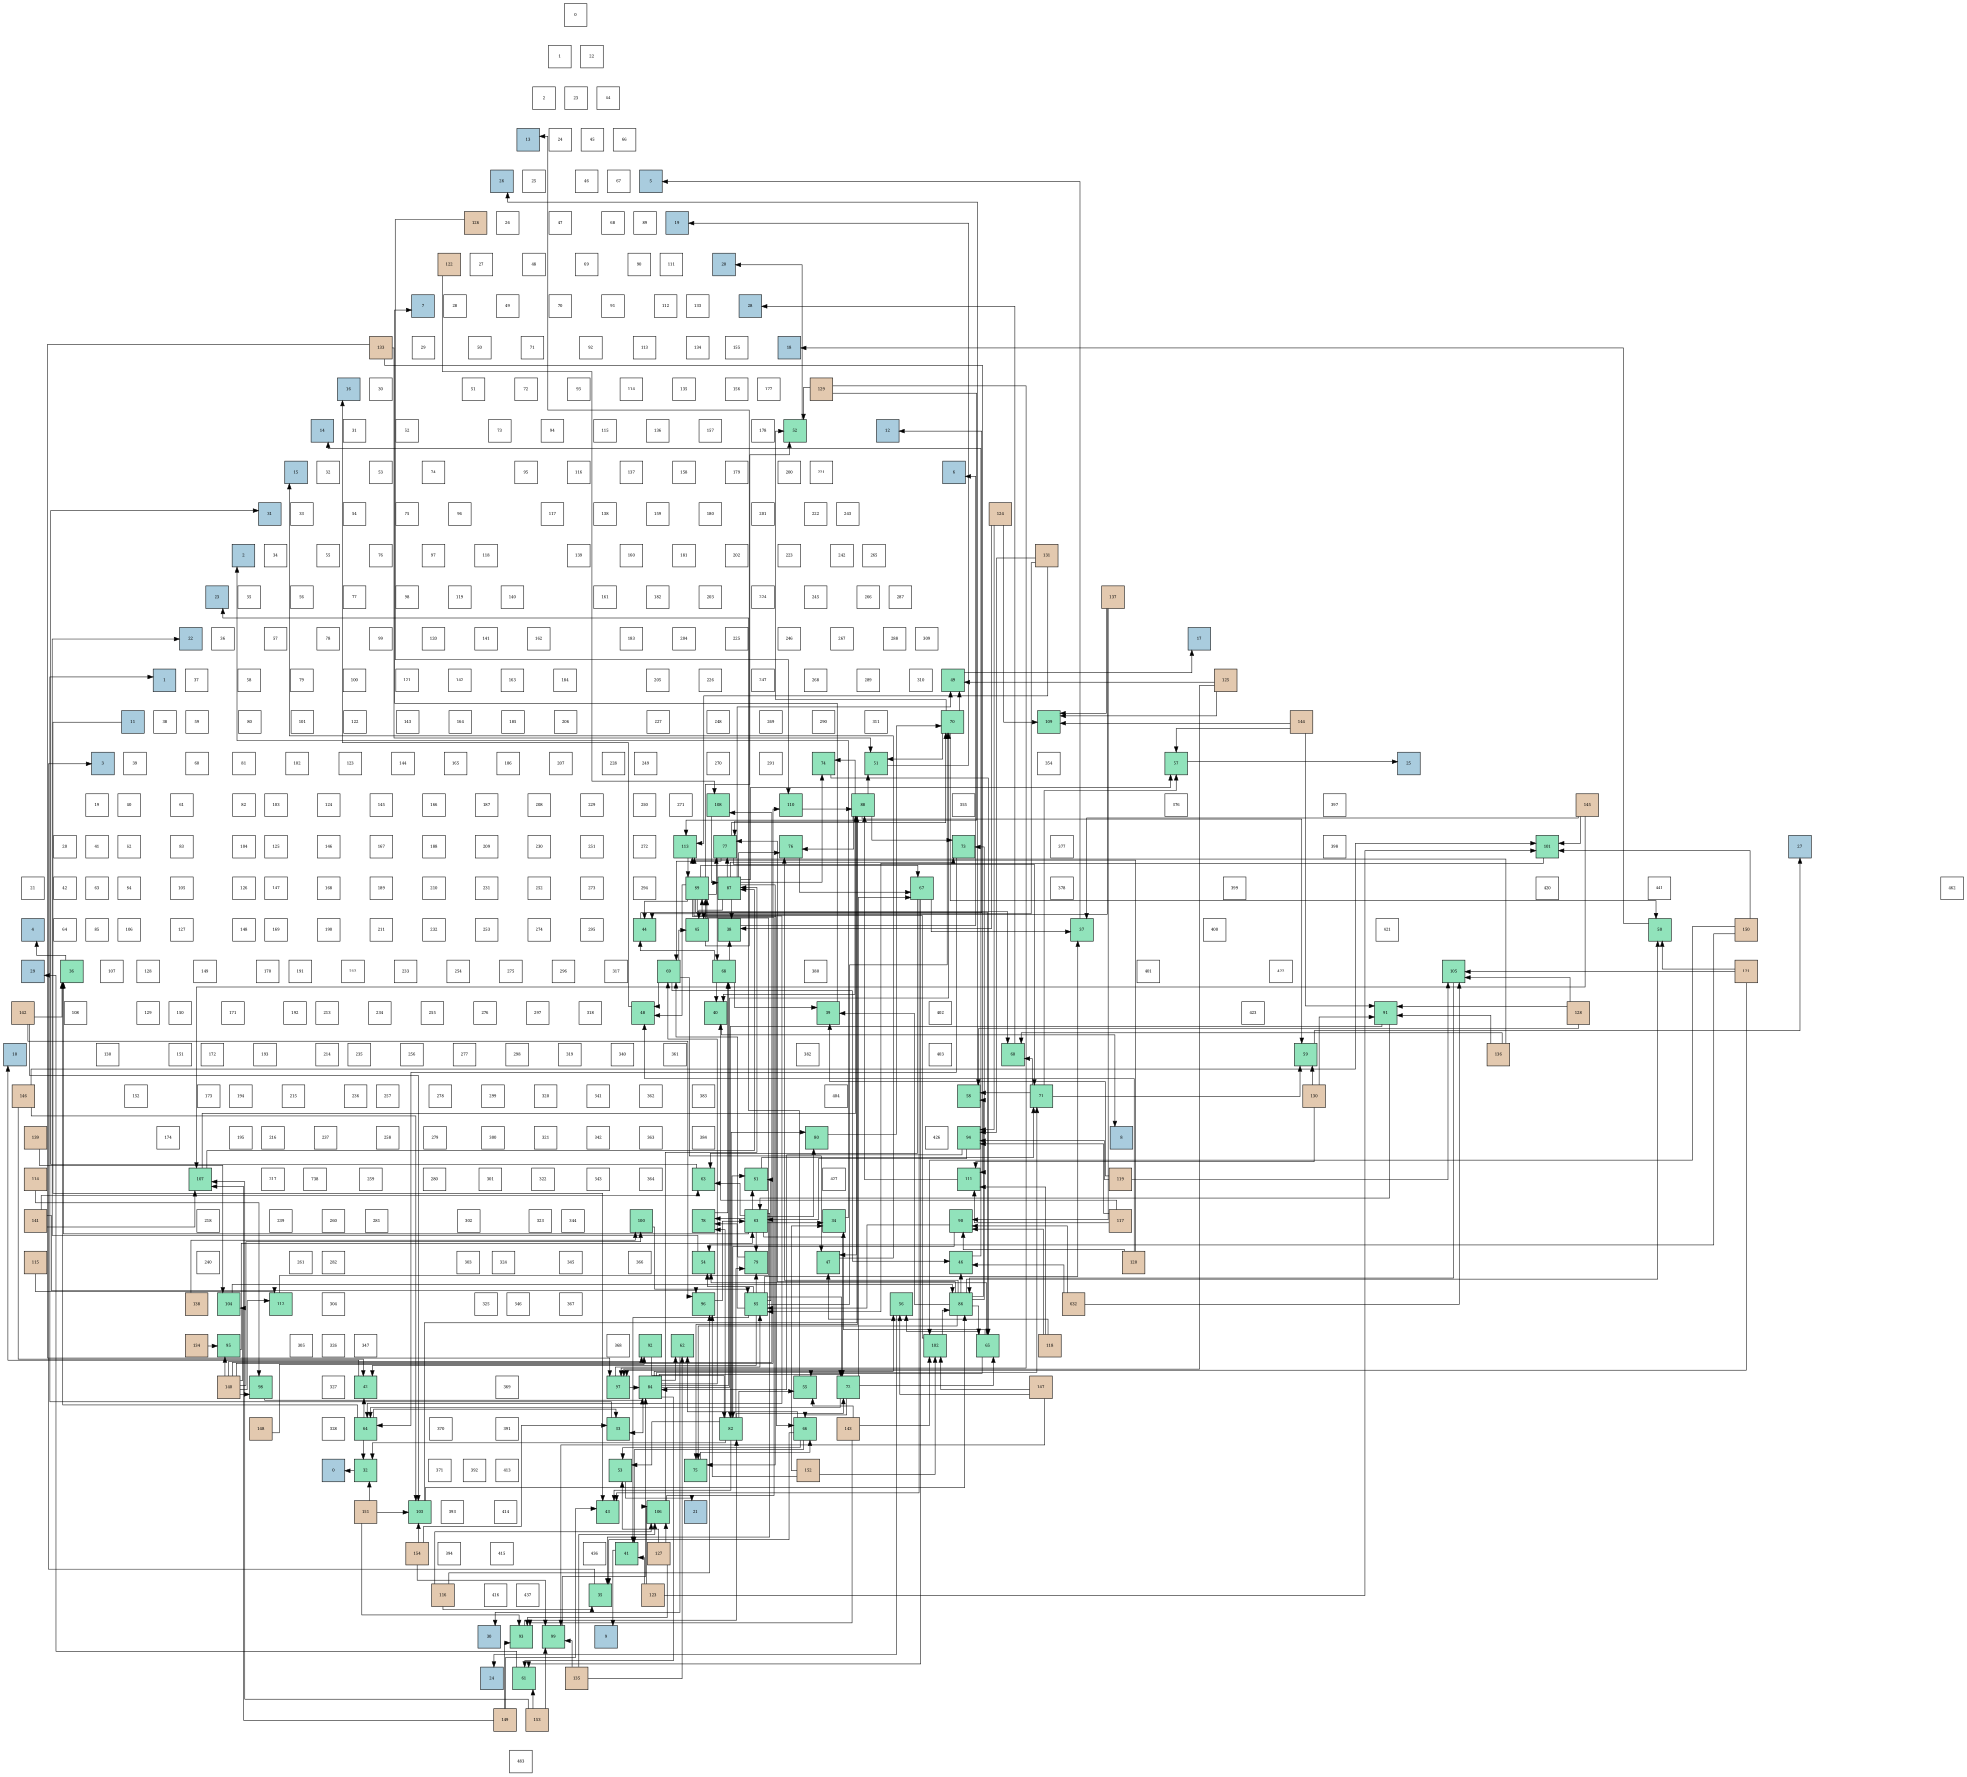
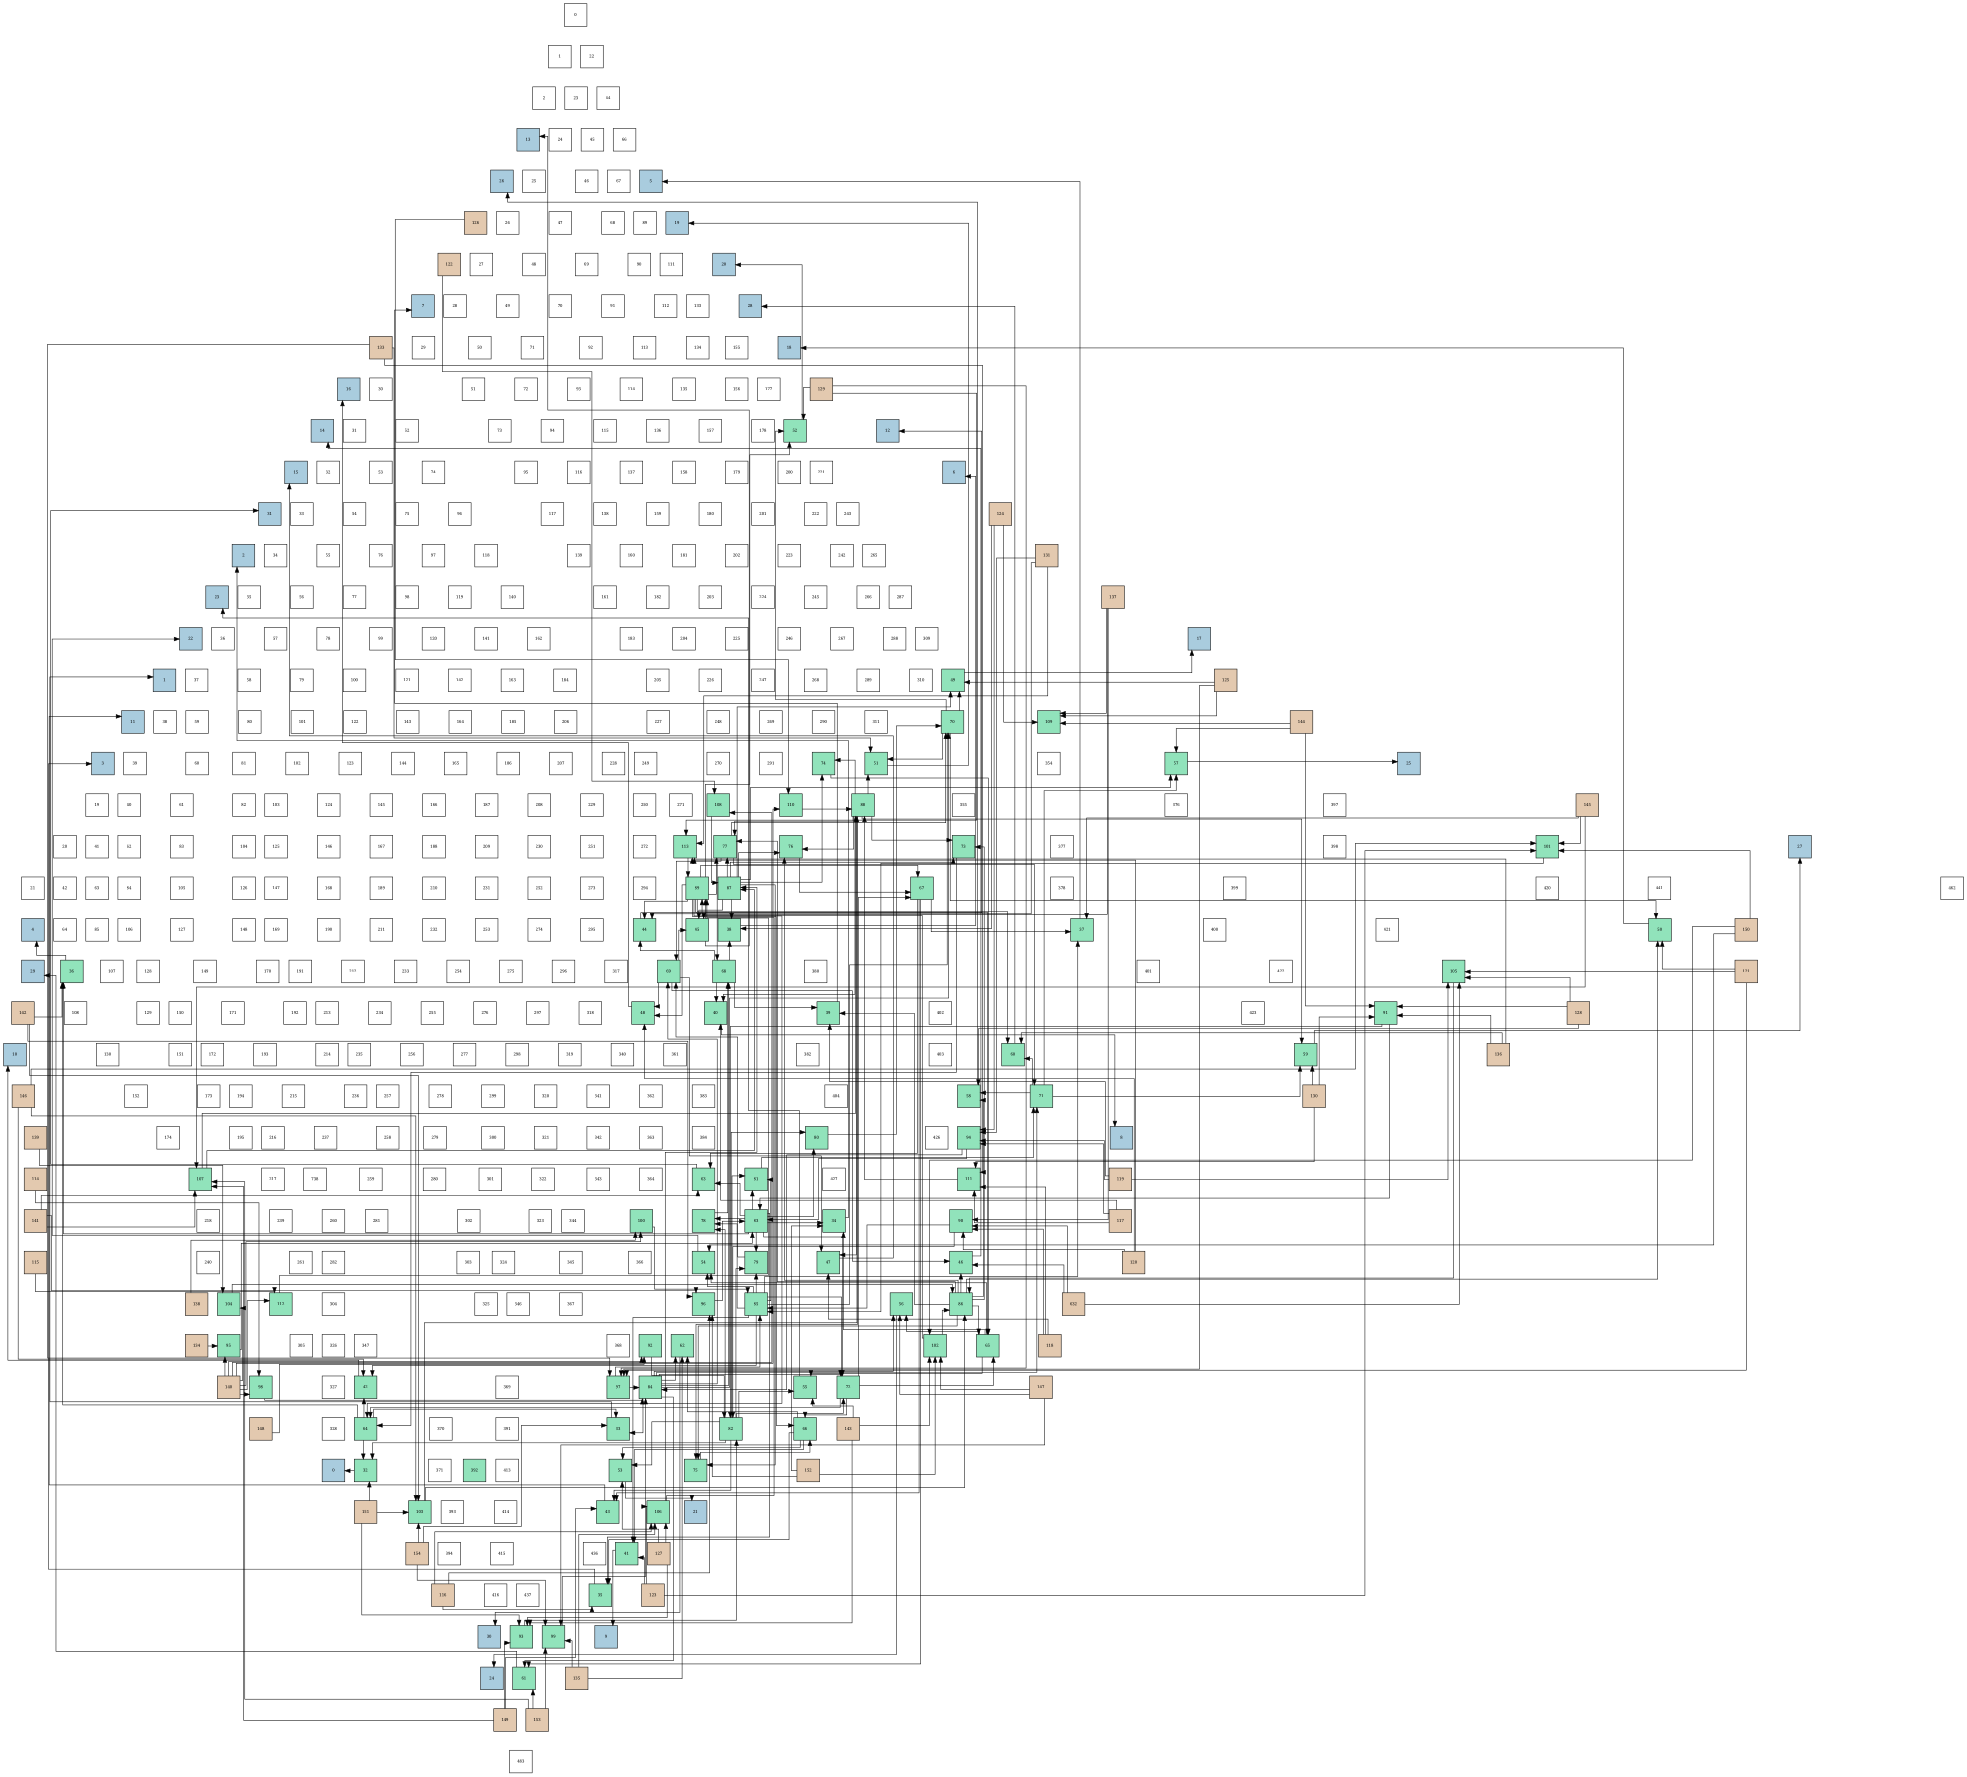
(209, 1193) -> (93, 1485)
(475, 1470) -> (475, 1470)
